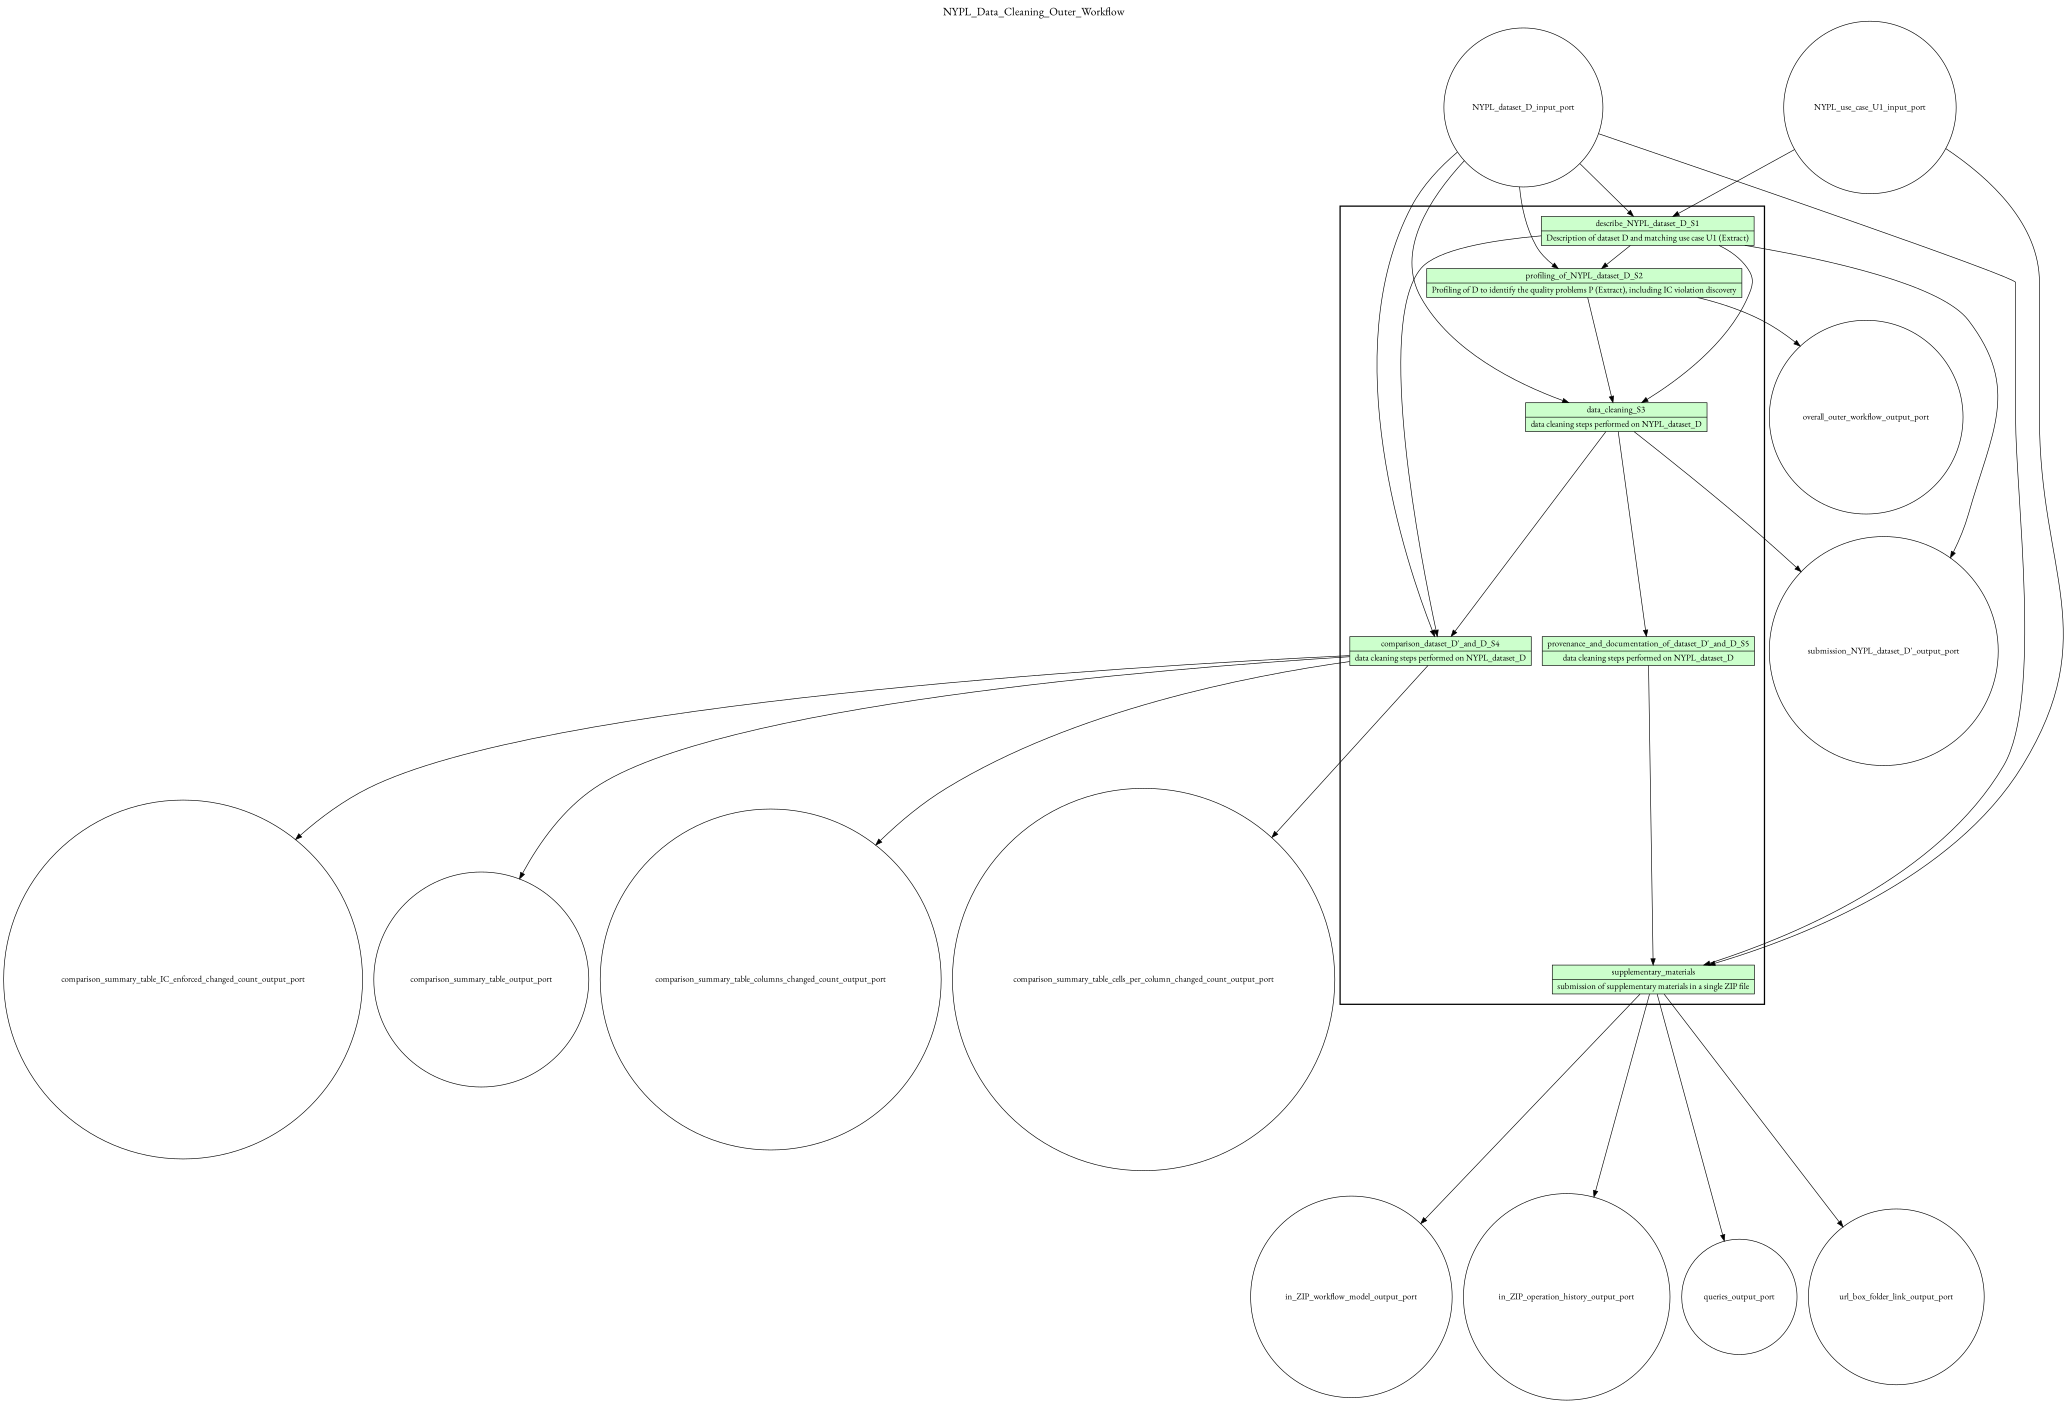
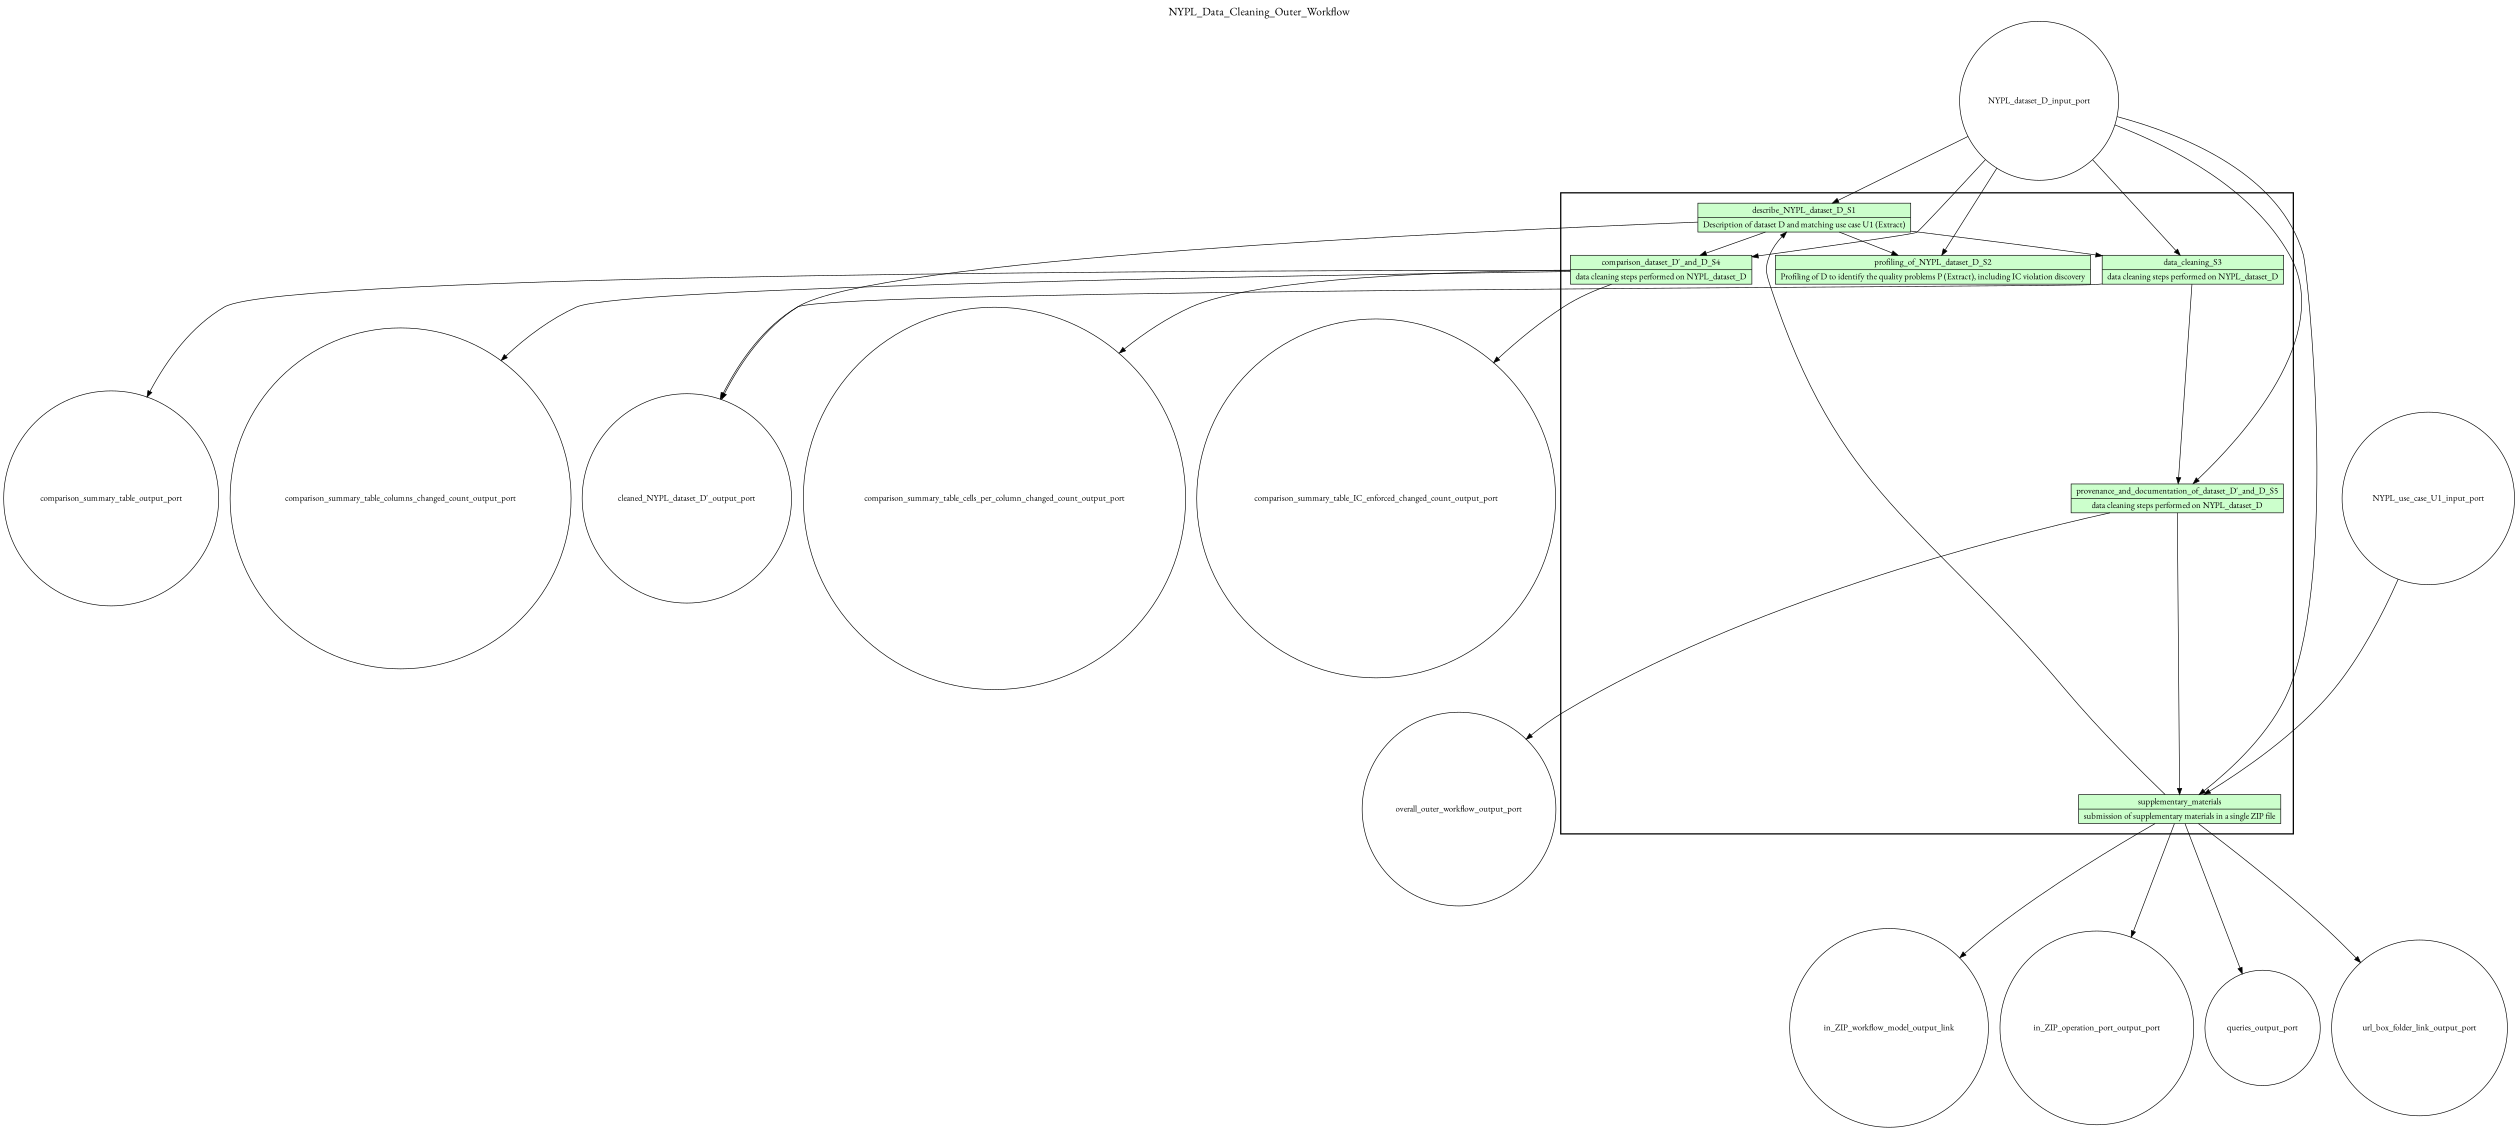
(1742, 178) -> (1923, 538)
none -> (2300, 284)
(1749, 314) -> (1811, 599)
(1600, 347) -> none
(1531, 531) -> none
(1884, 651) -> (687, 498)
(1351, 1297) -> (1889, 1028)
(1567, 1297) -> (2097, 1028)
